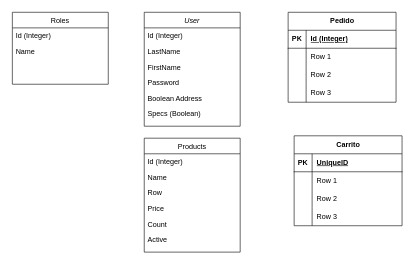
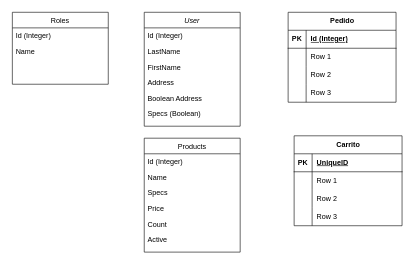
(164, 83) -> (162, 83)
(154, 193) -> (158, 193)
